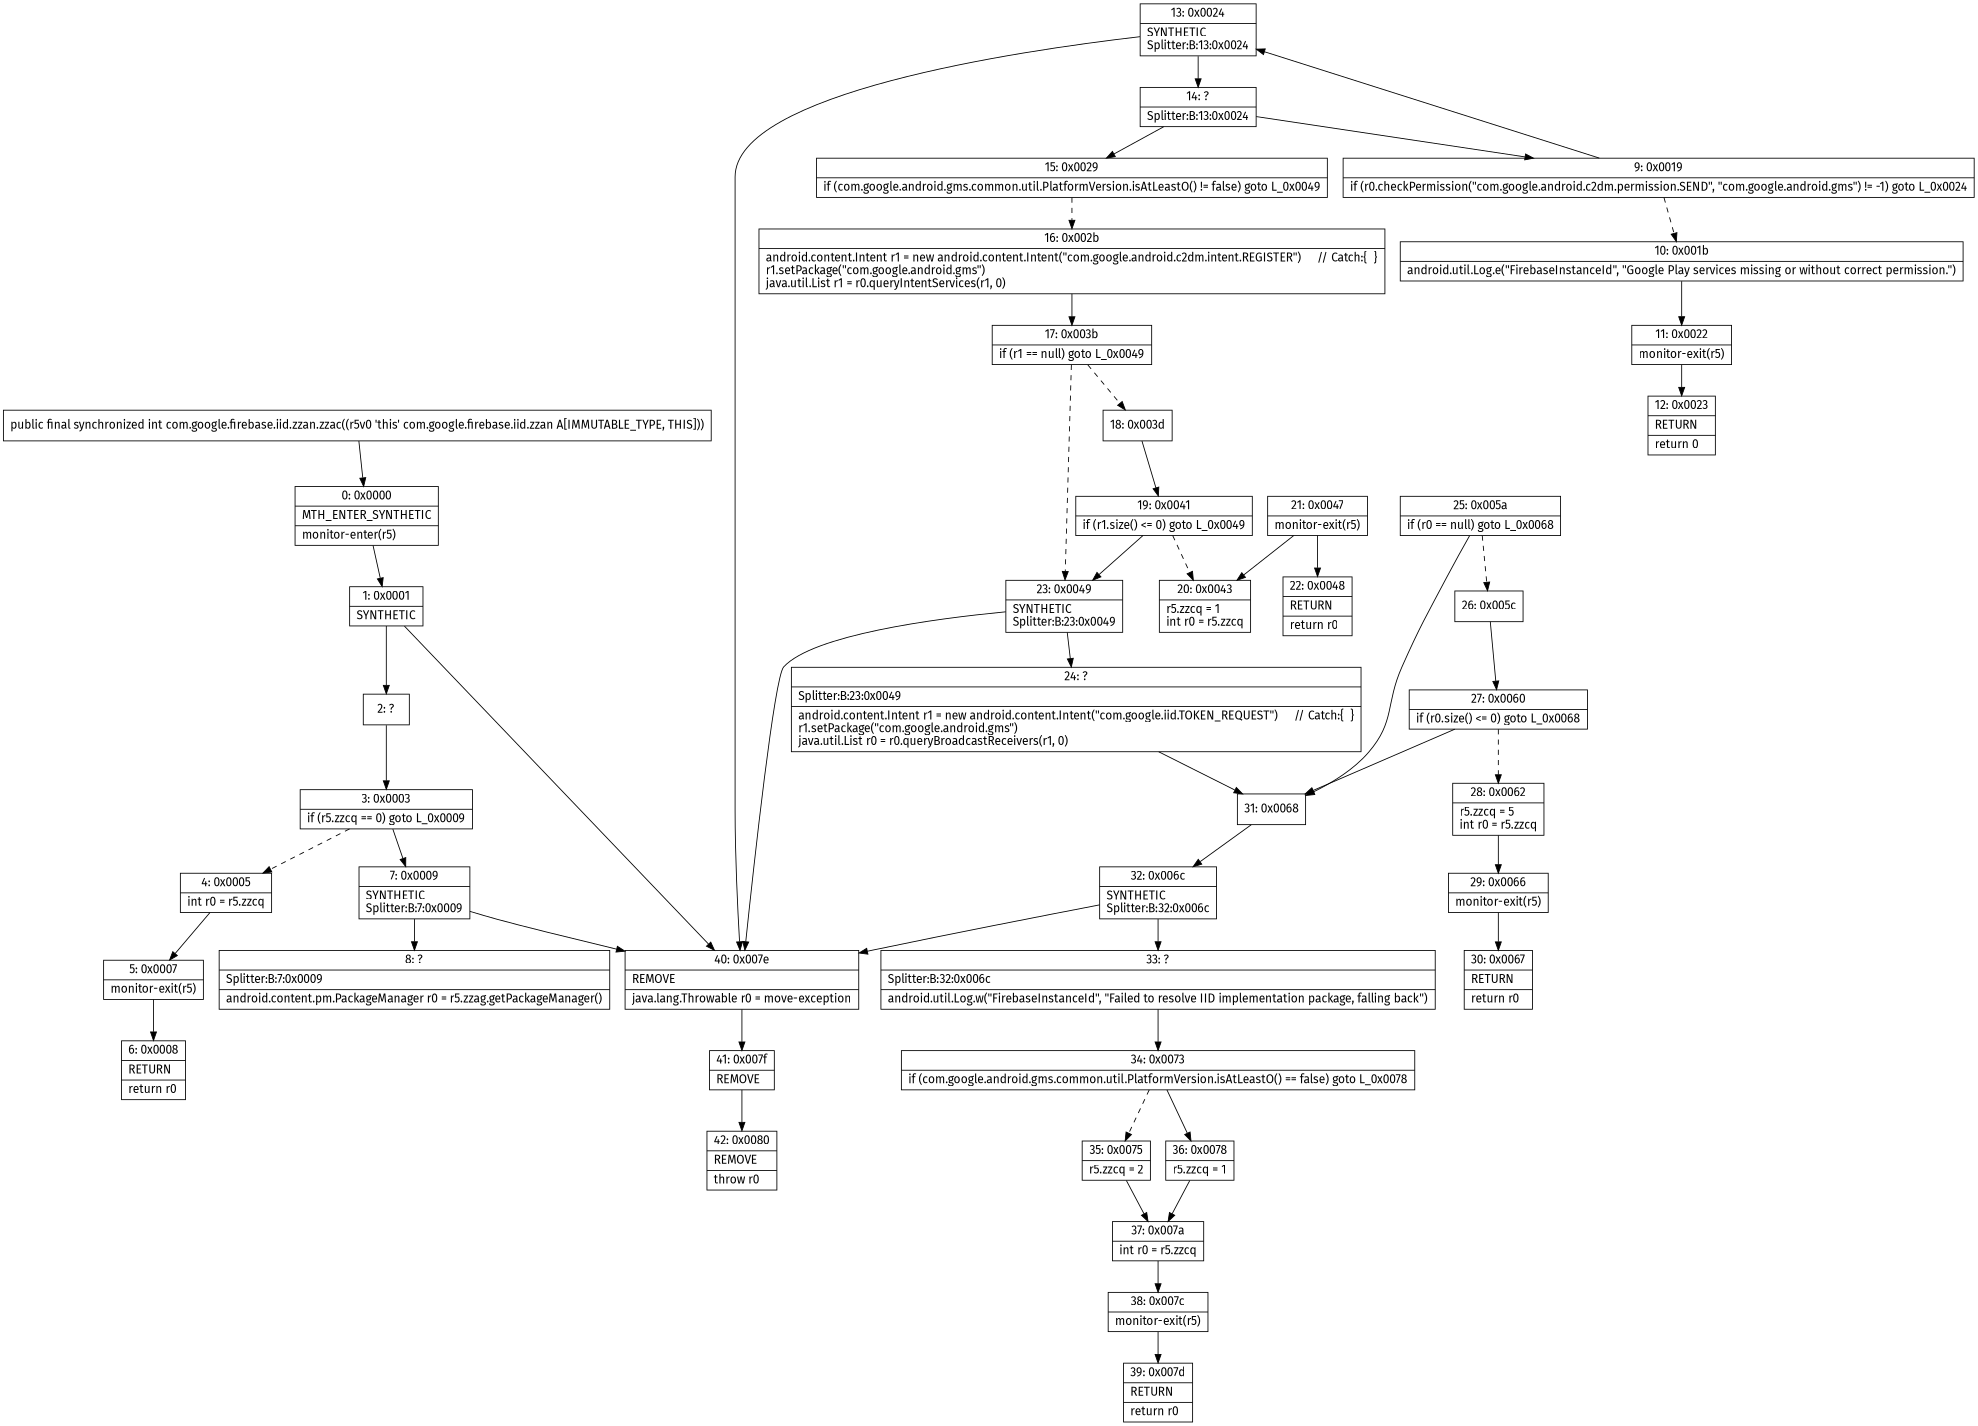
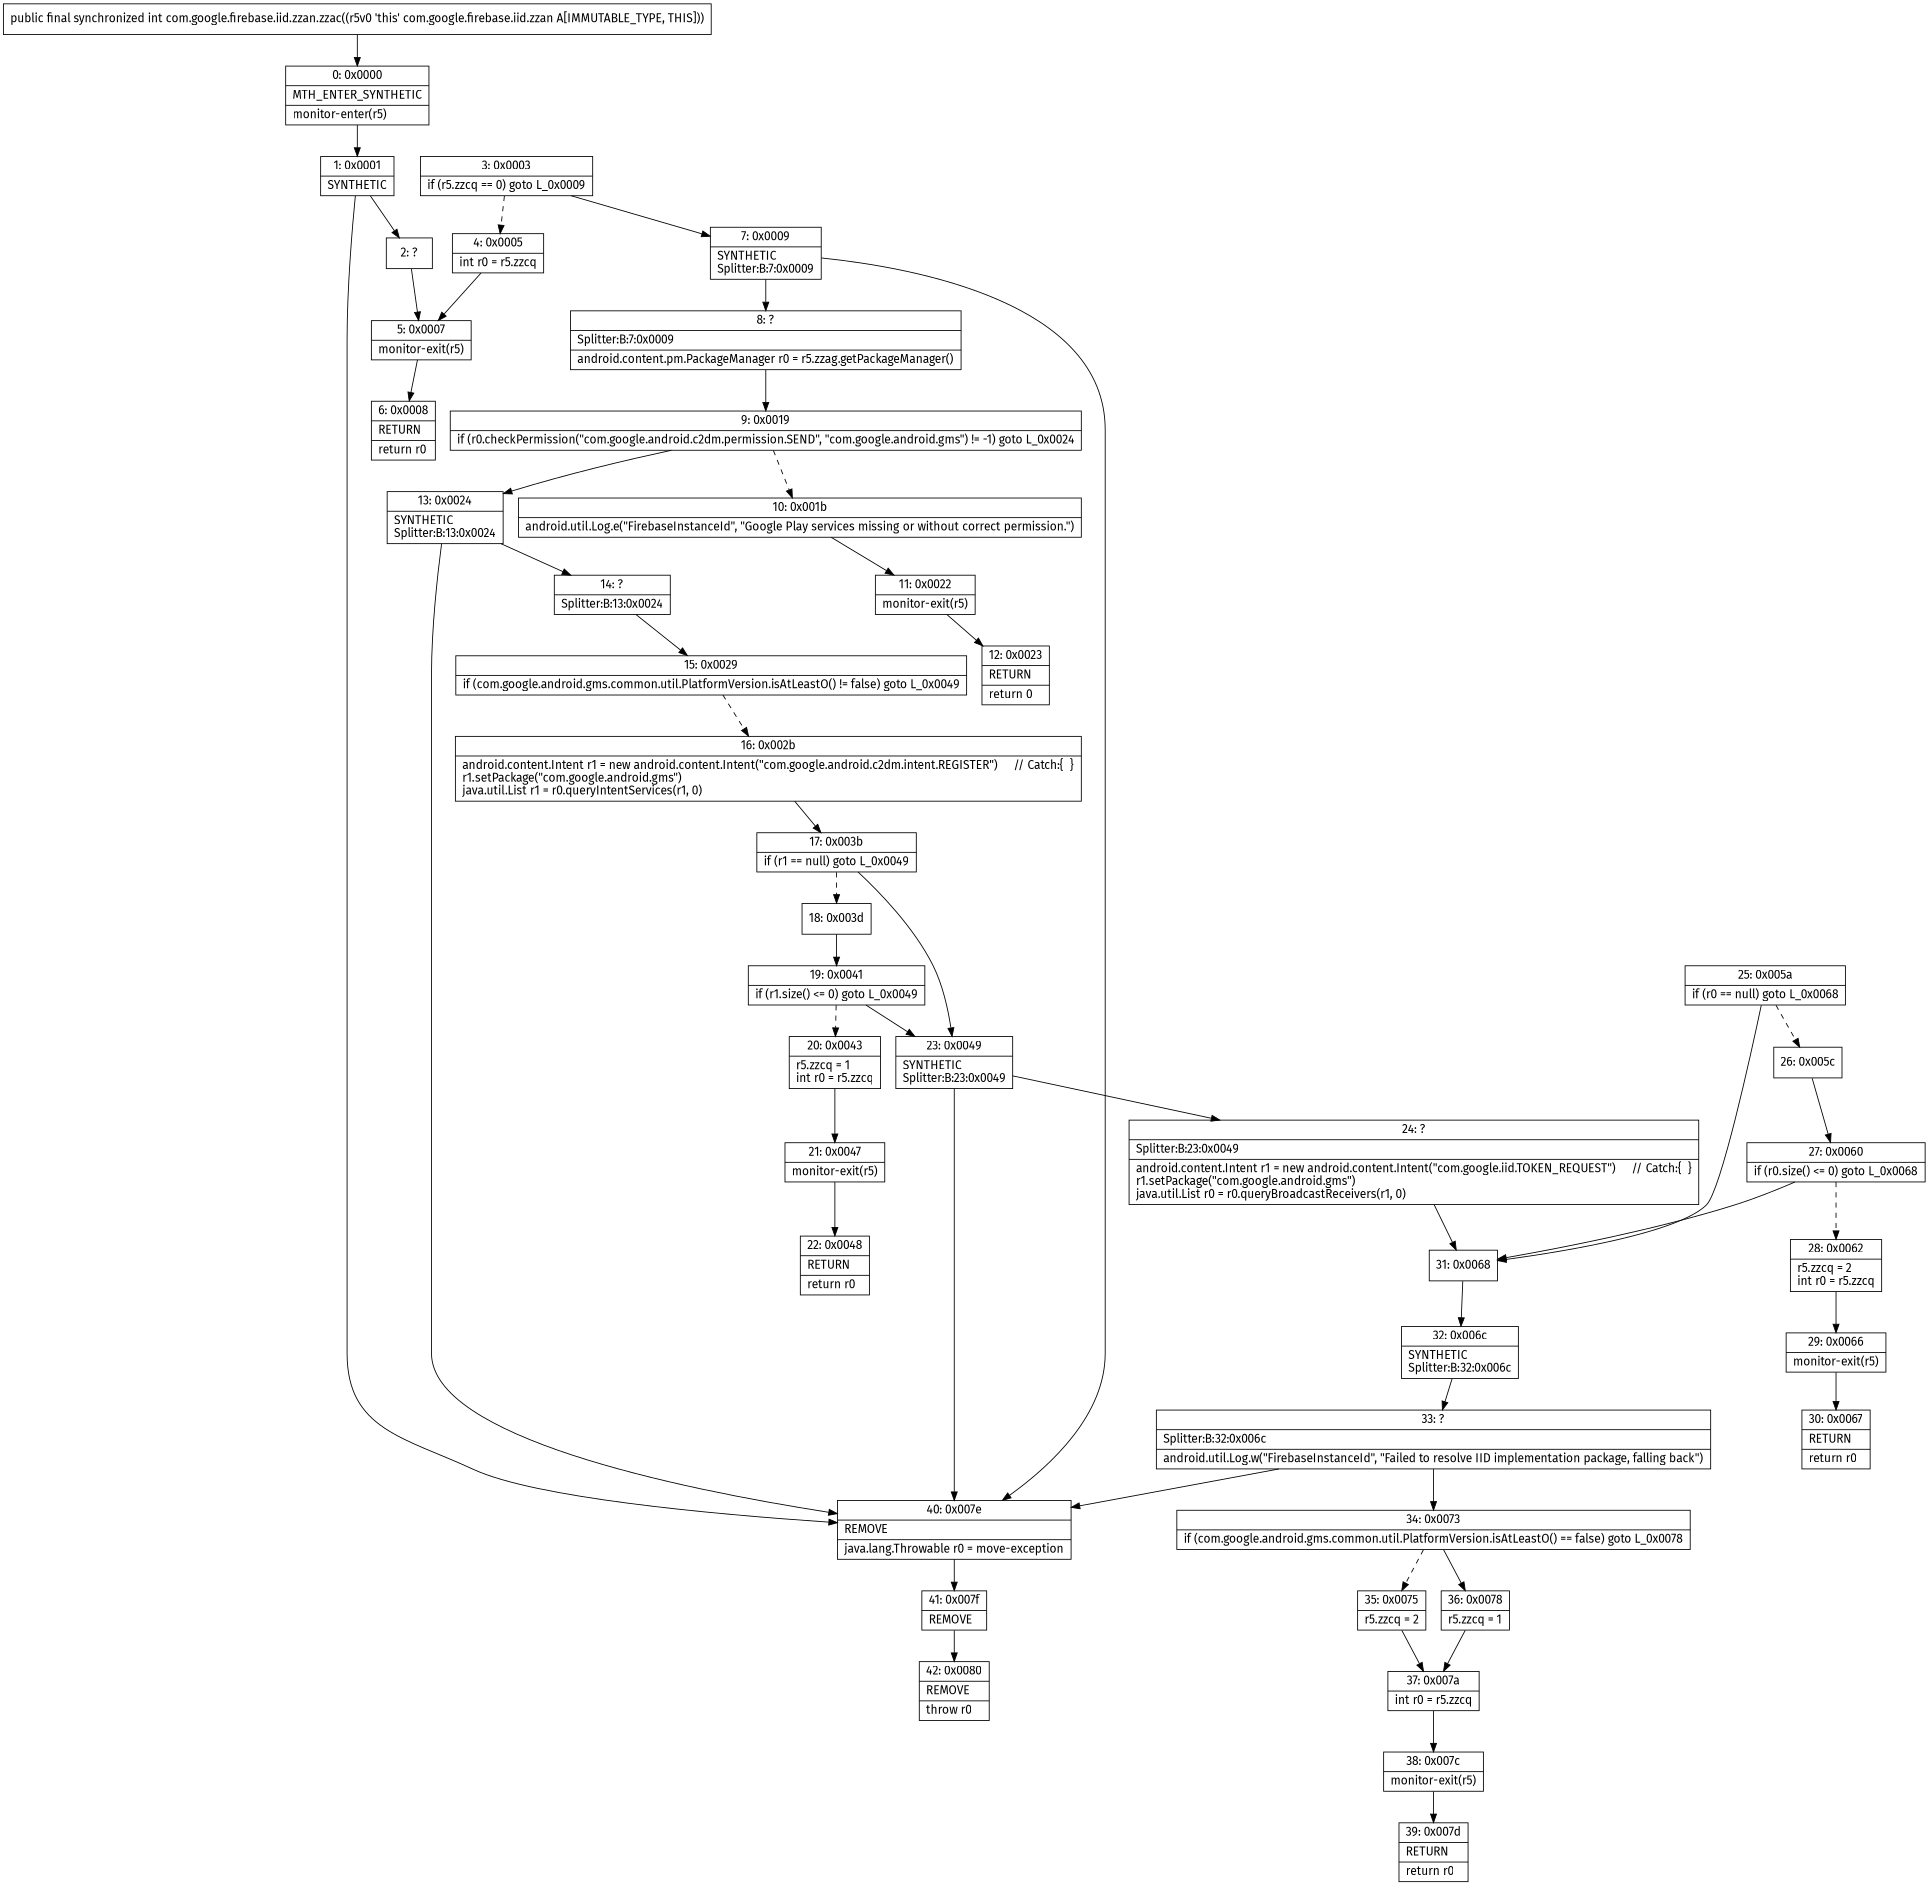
(1391, 137) -> (766, 386)
(1068, 468) -> (919, 942)
(1269, 555) -> (835, 1111)
(386, 753) -> (414, 290)
(1487, 812) -> (1825, 1269)
(984, 928) -> (1179, 1487)
